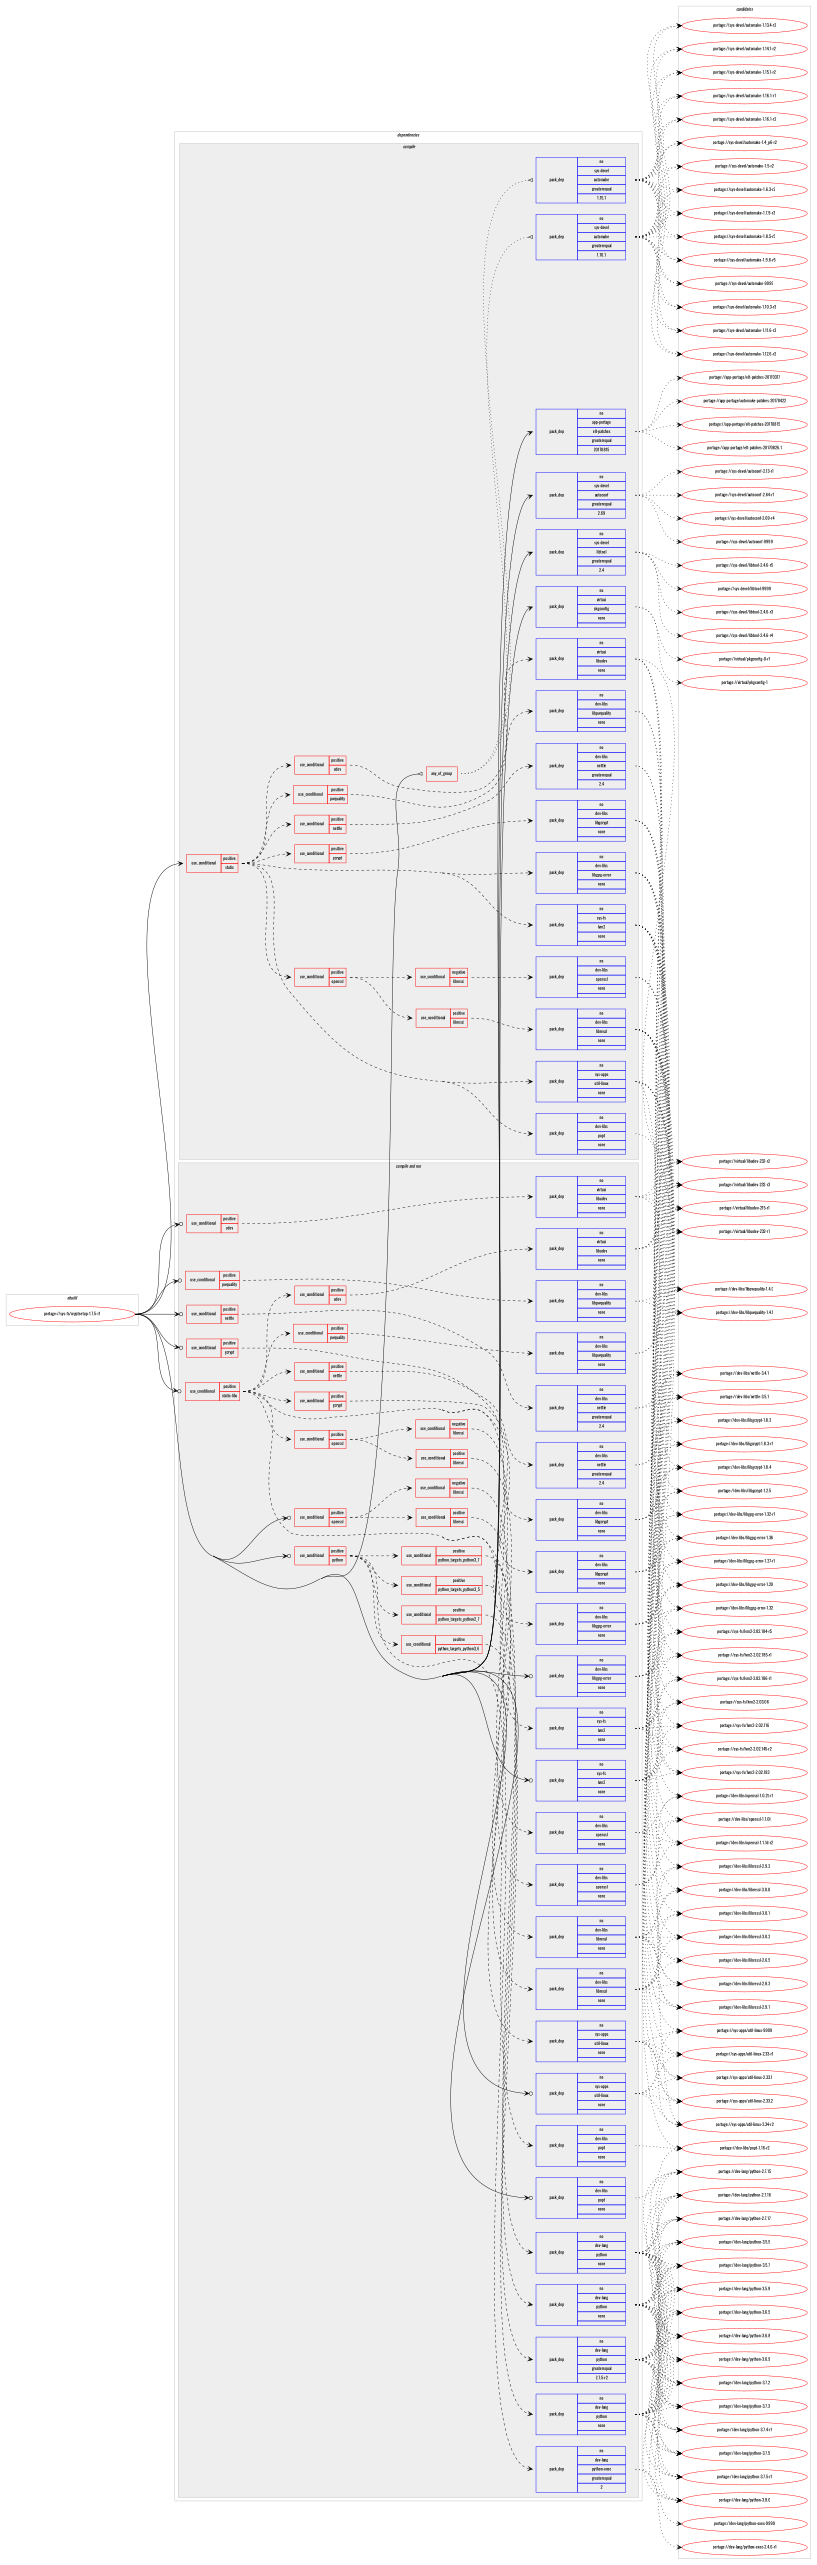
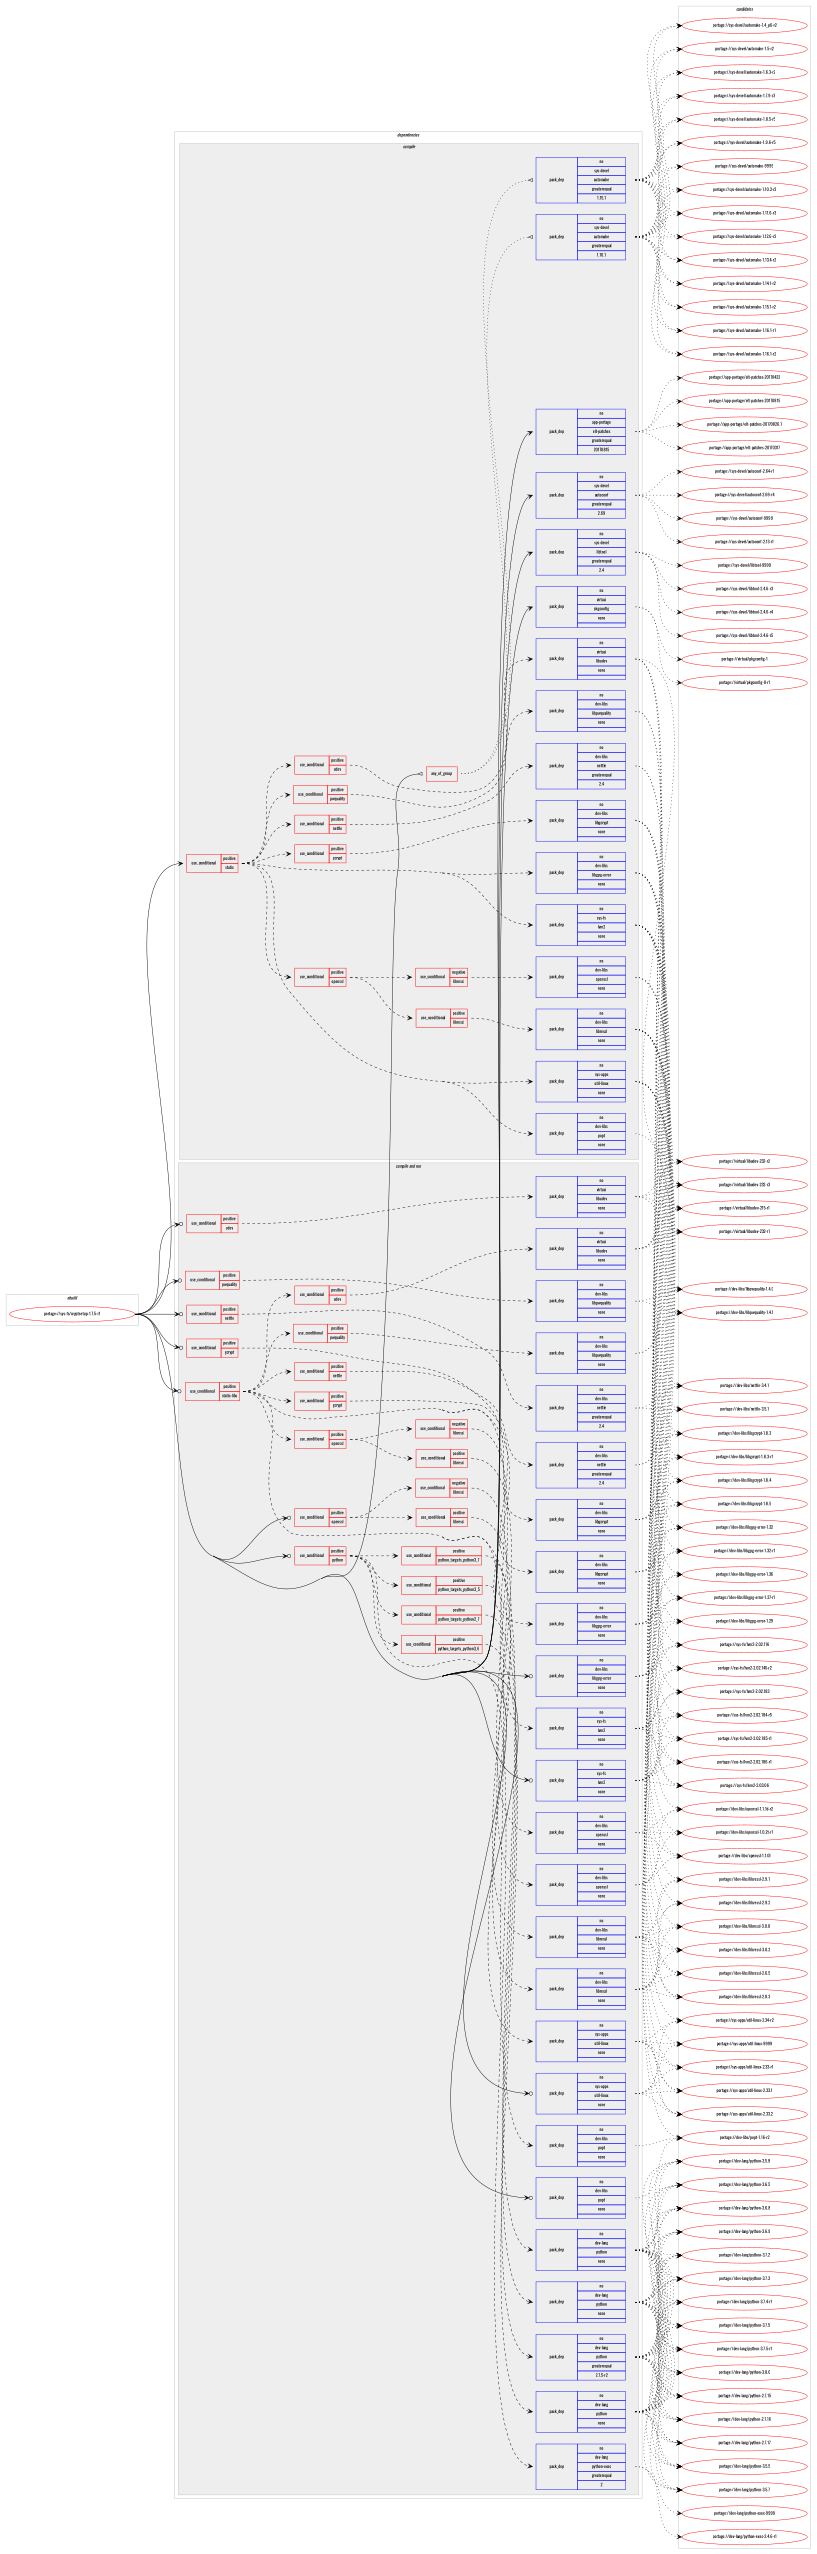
(745, 401) -> (745, 378)
(745, 1491) -> (745, 1504)
(745, 1914) -> none
